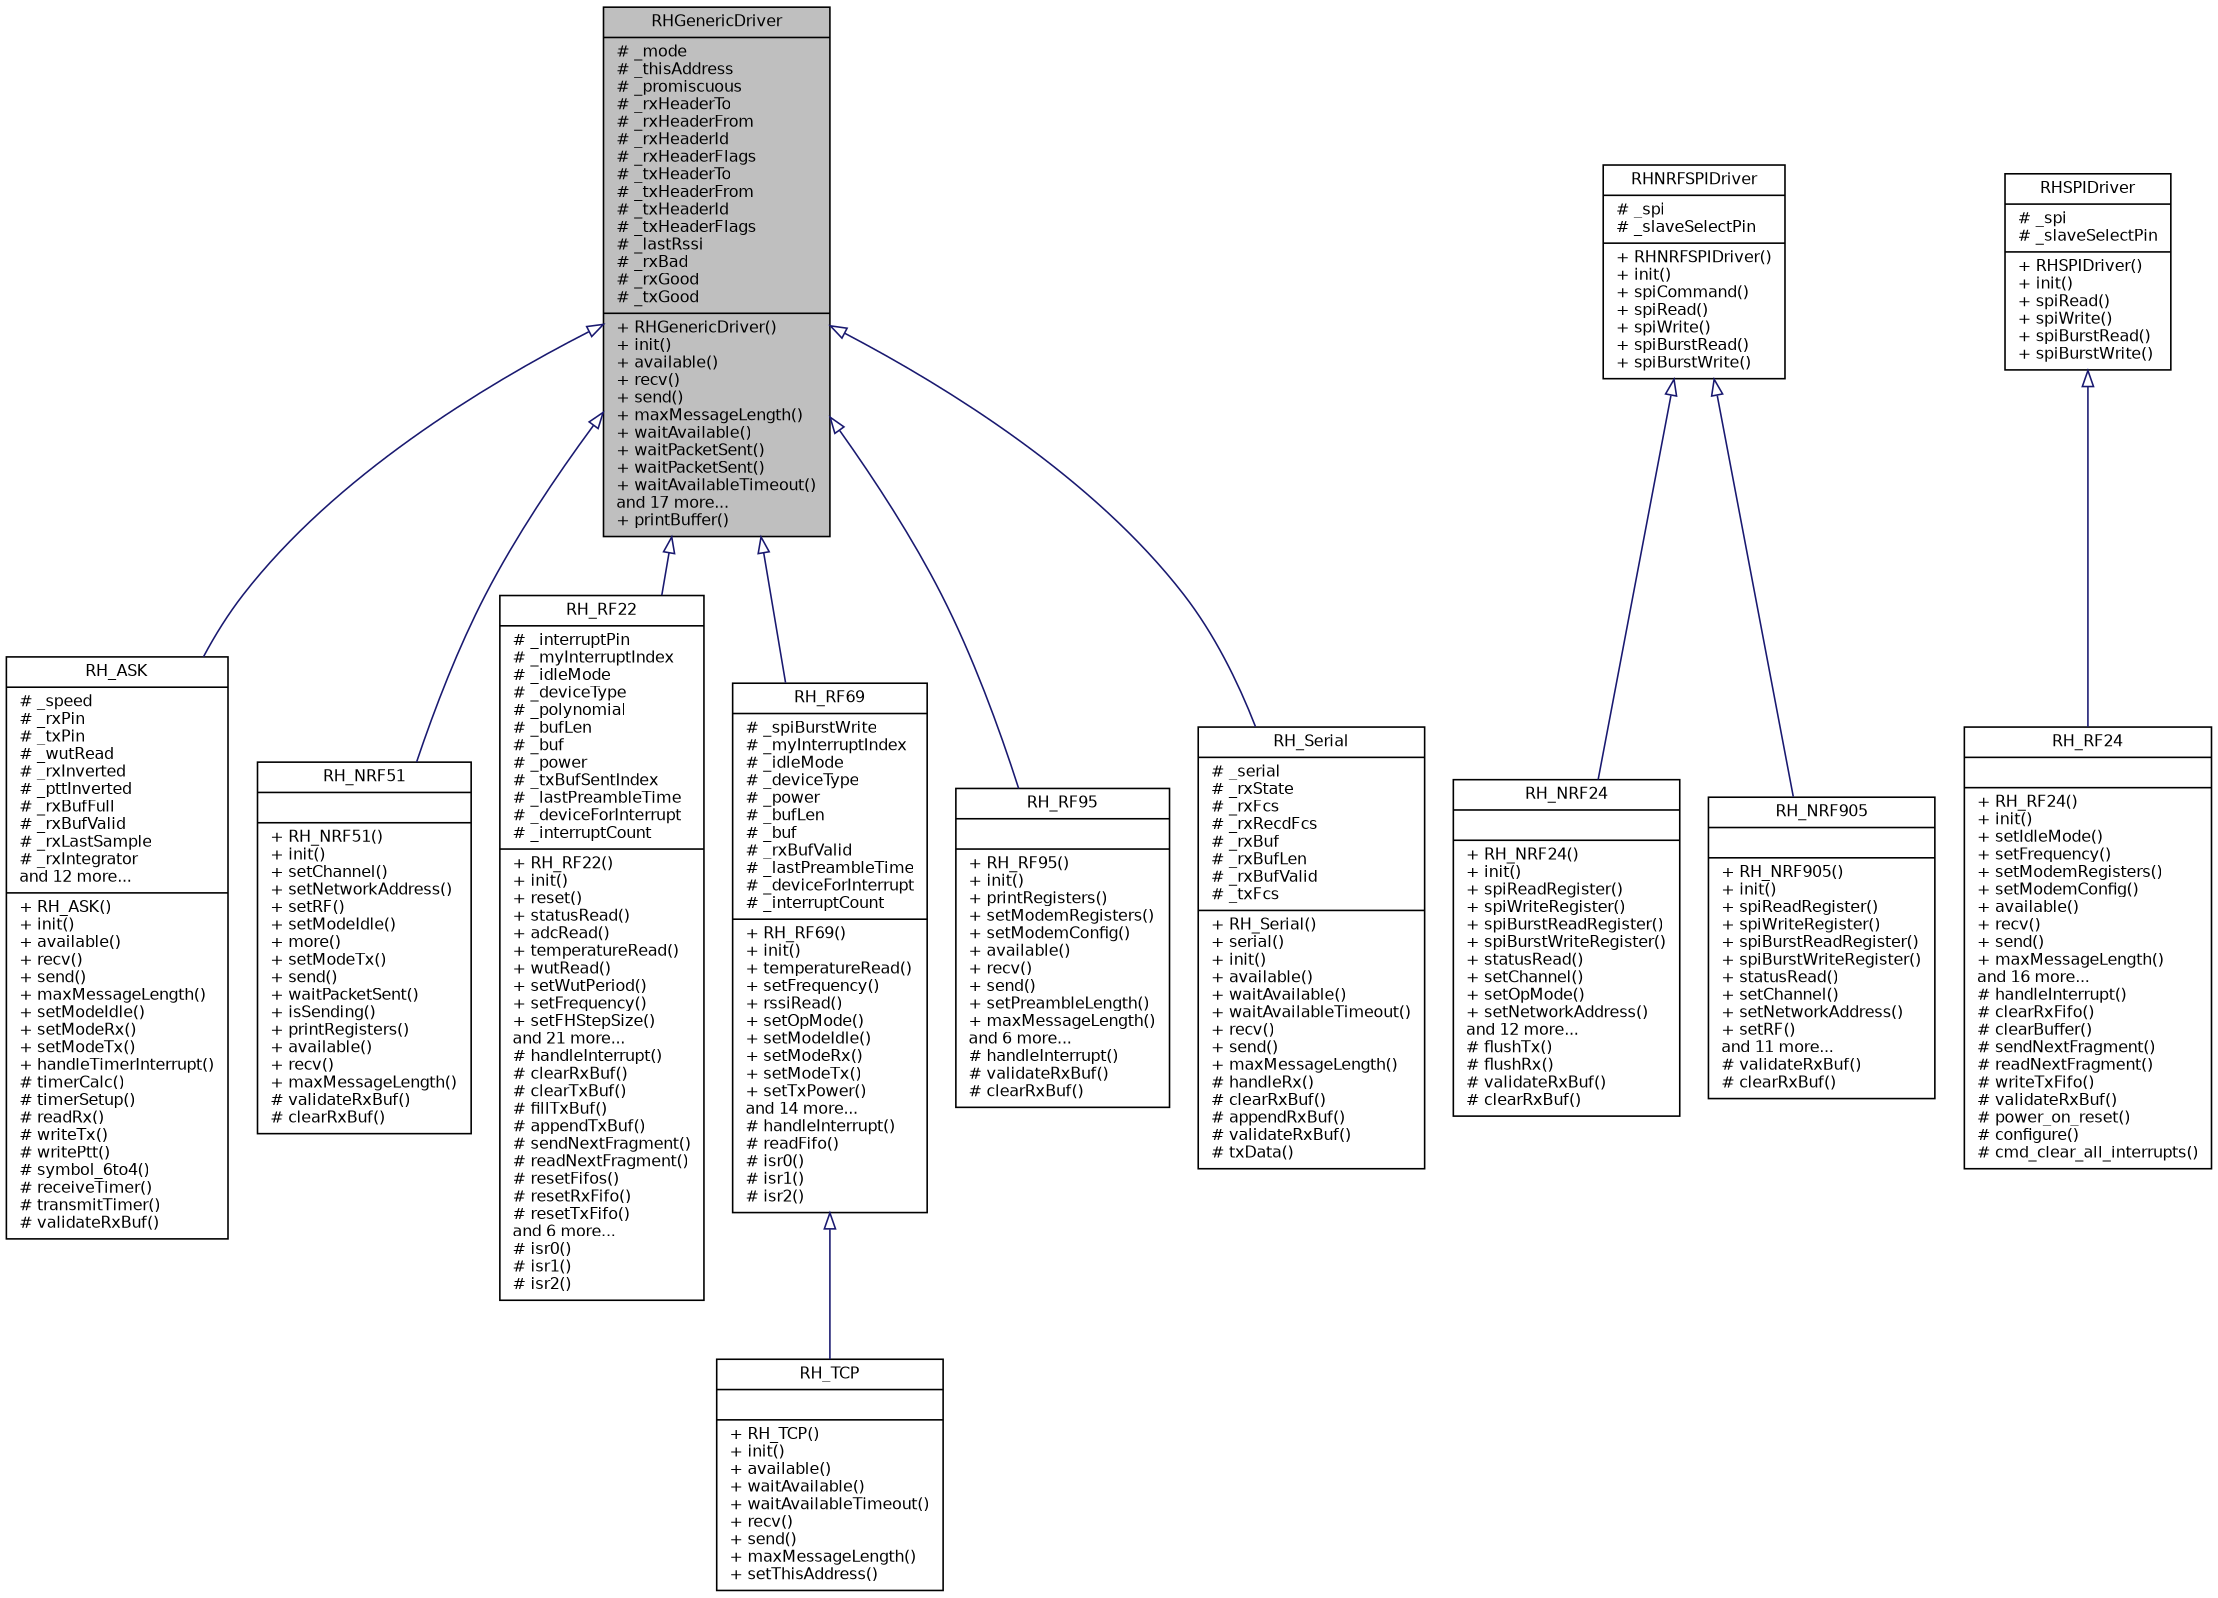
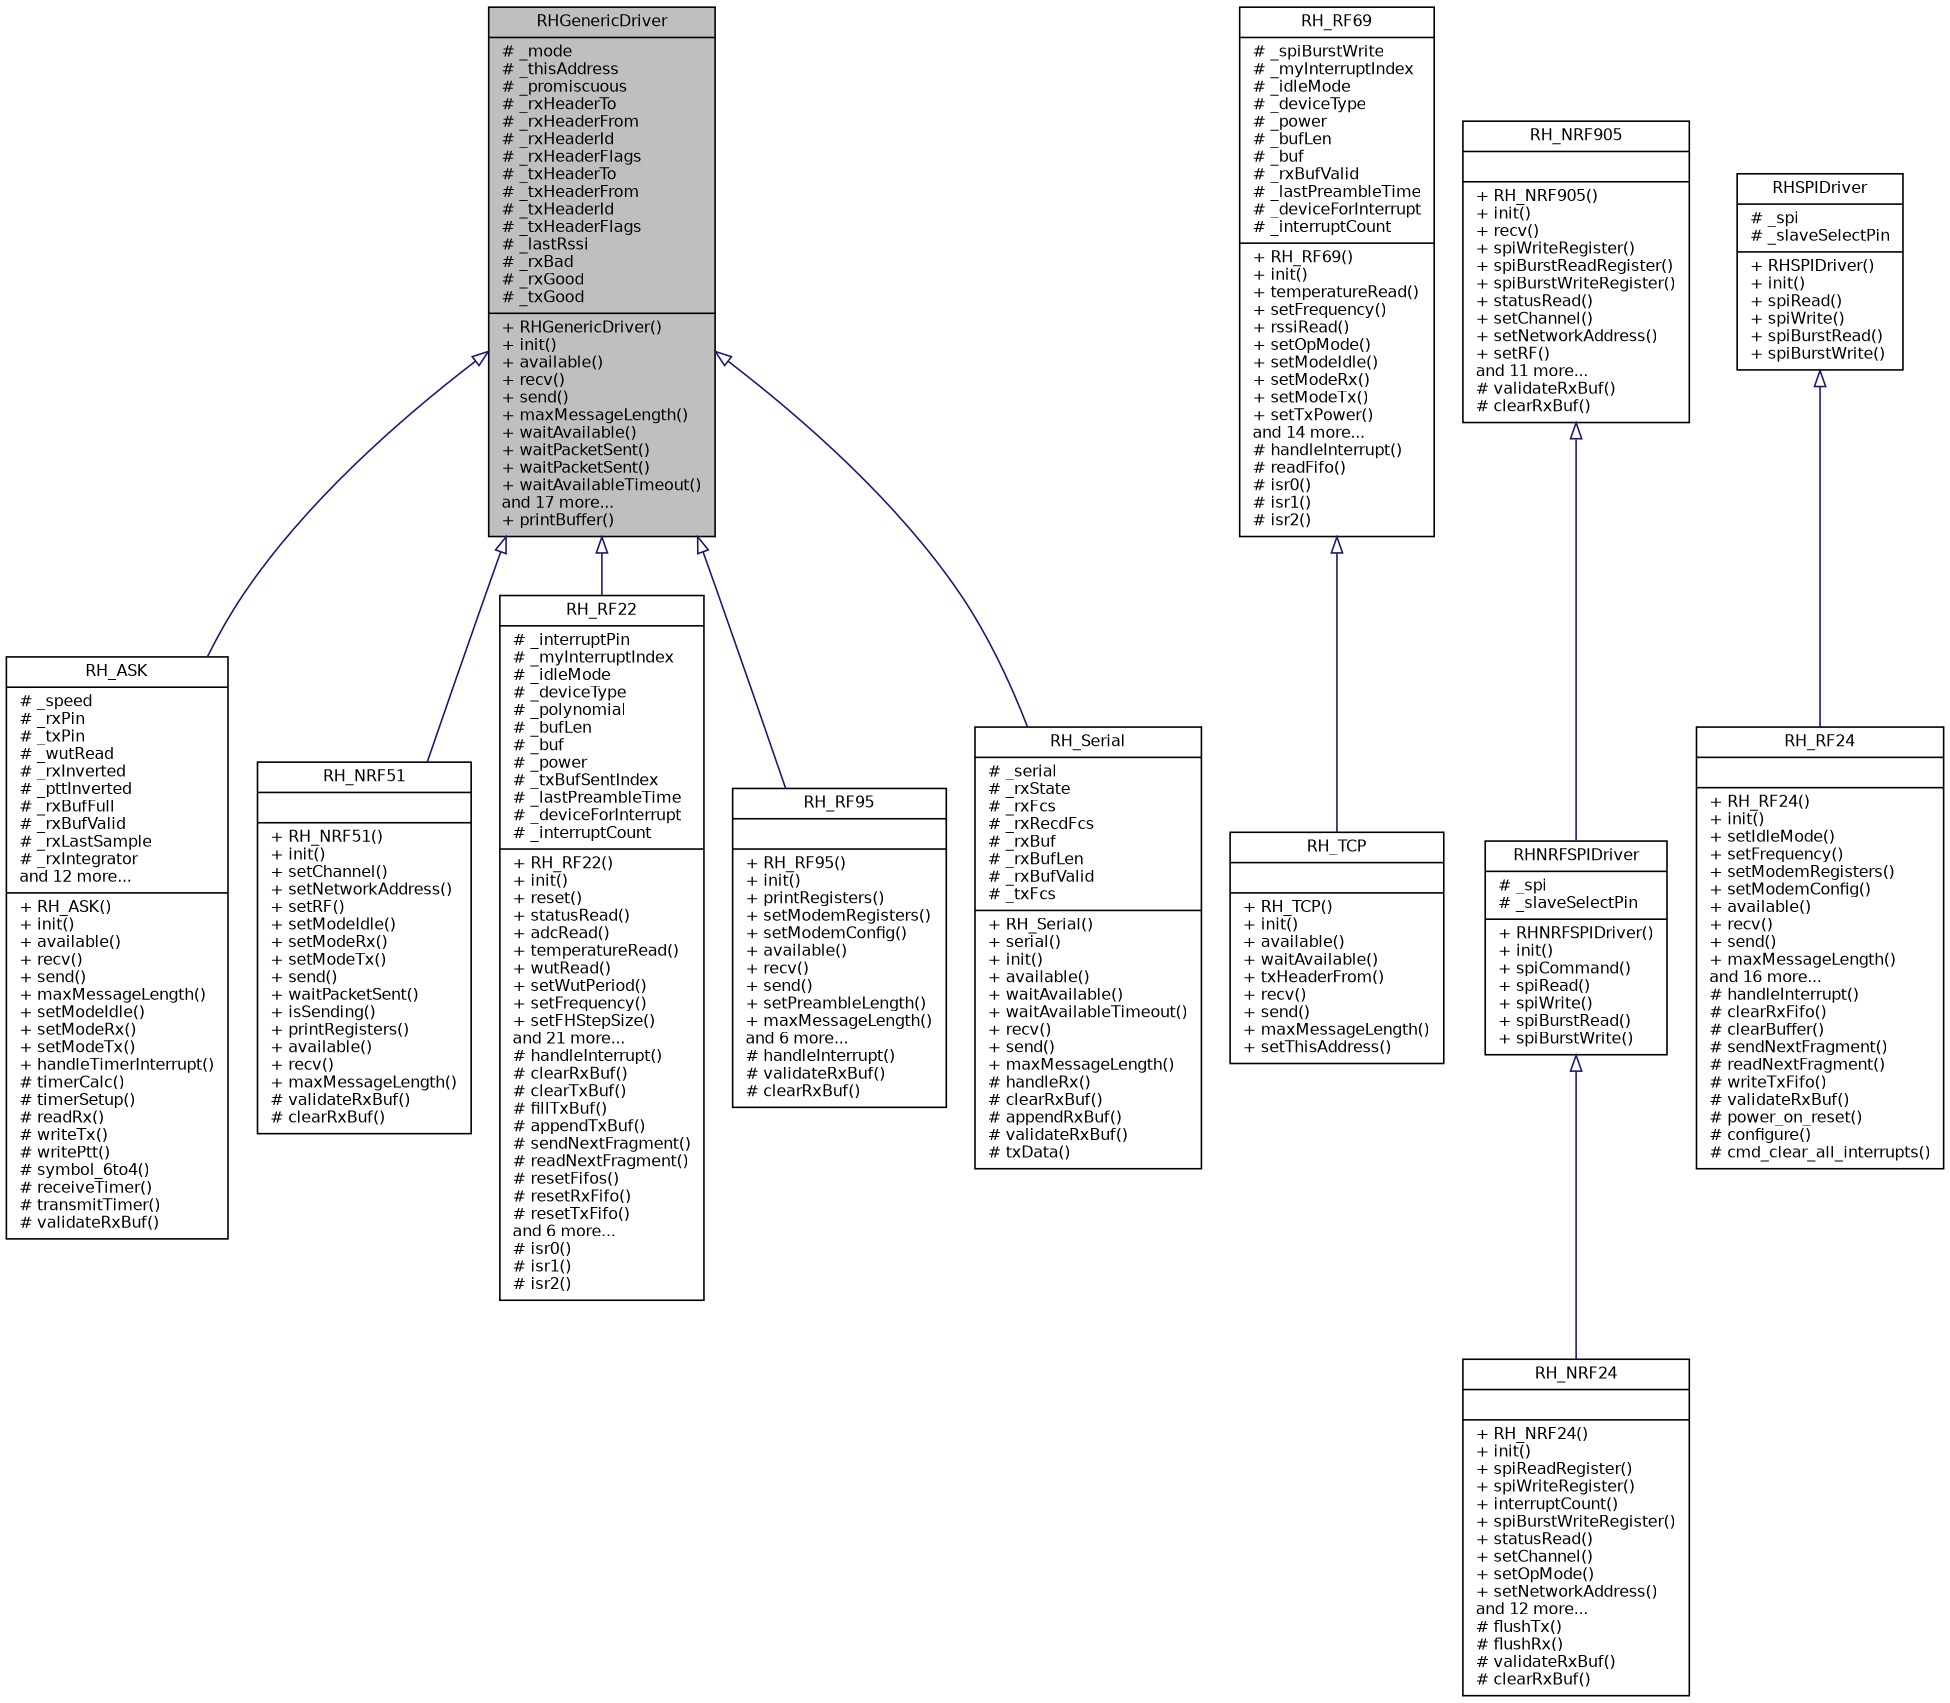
(1755, 596) -> (1576, 640)
(775, 618) -> none
(1800, 907) -> (1508, 231)
(1565, 925) -> (1547, 1504)
(306, 942) -> (329, 942)
(830, 1504) -> (1314, 977)
